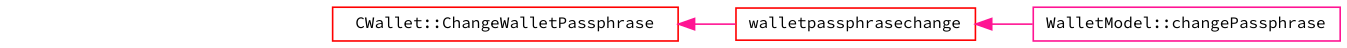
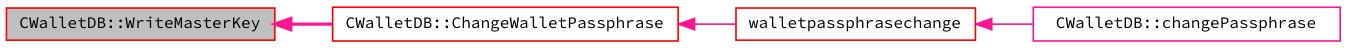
none -> (141, 24)
(505, 24) -> (505, 24)
(1187, 24) -> (1187, 24)
